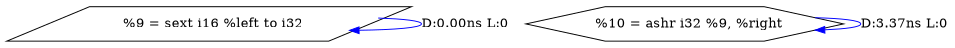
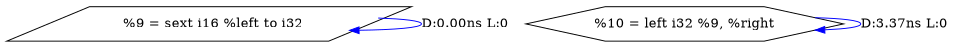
(685, 24) -> (685, 24)
